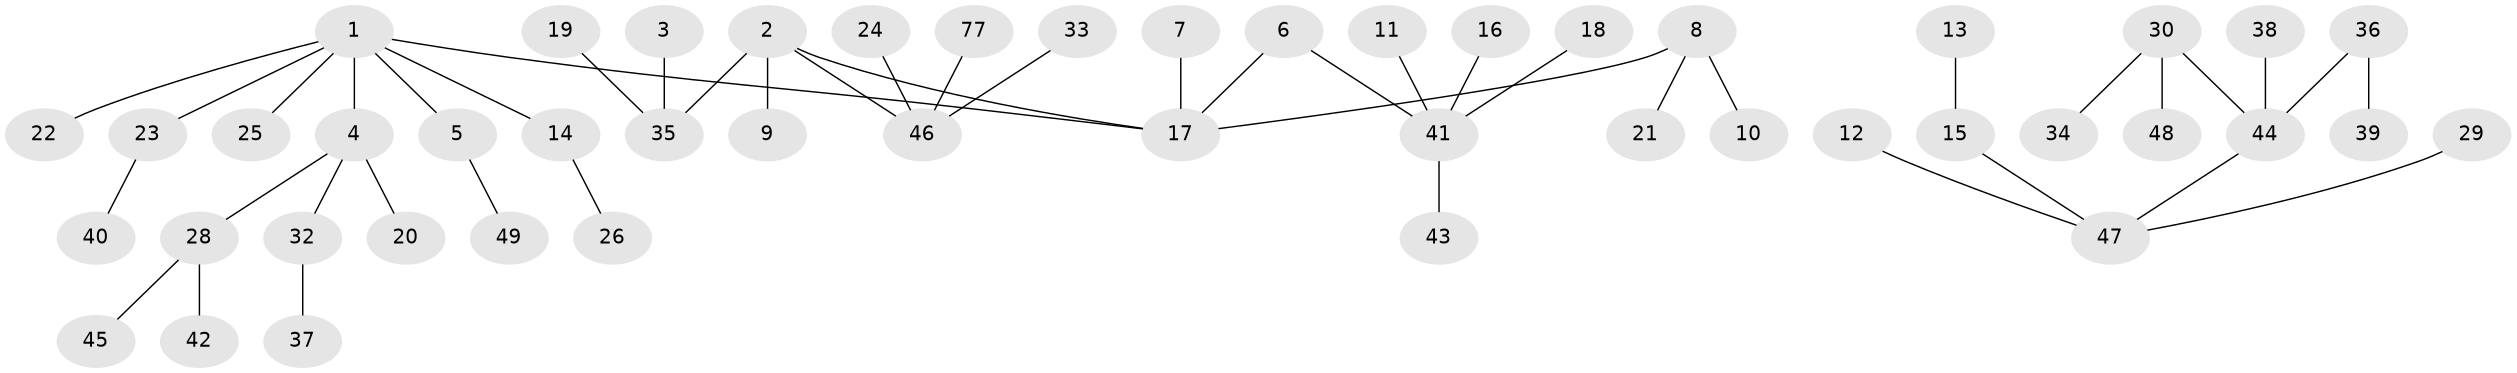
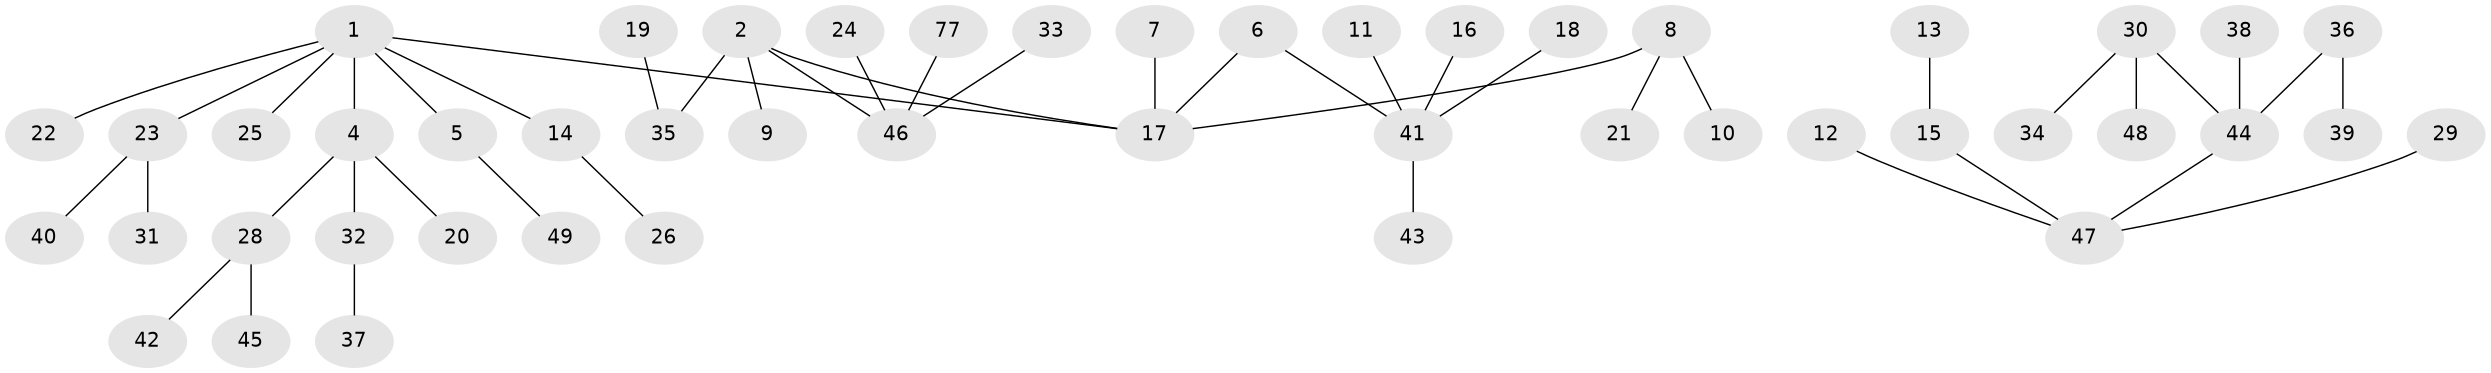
(664, 32) -> none
none -> (148, 238)
